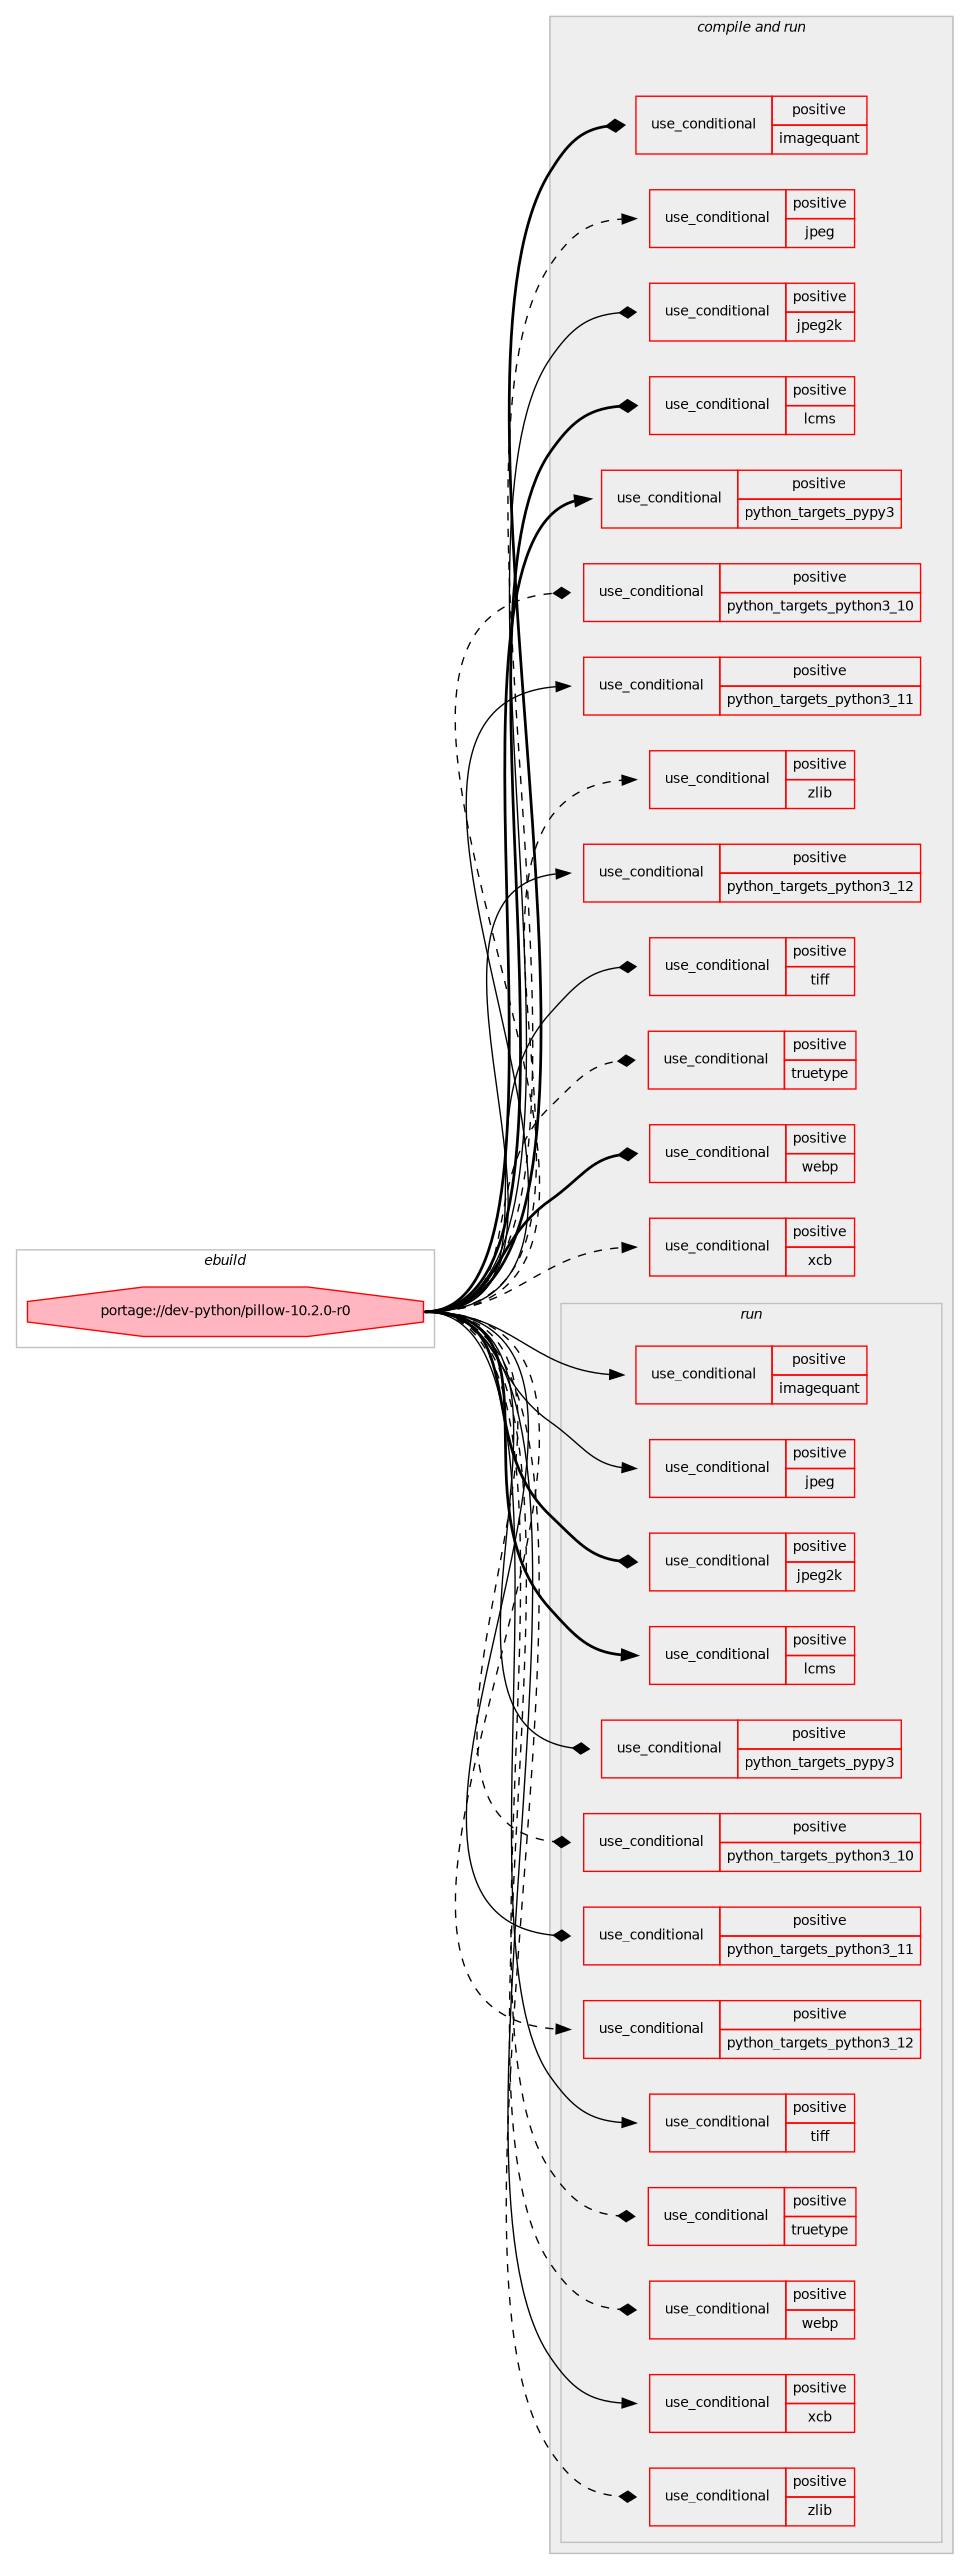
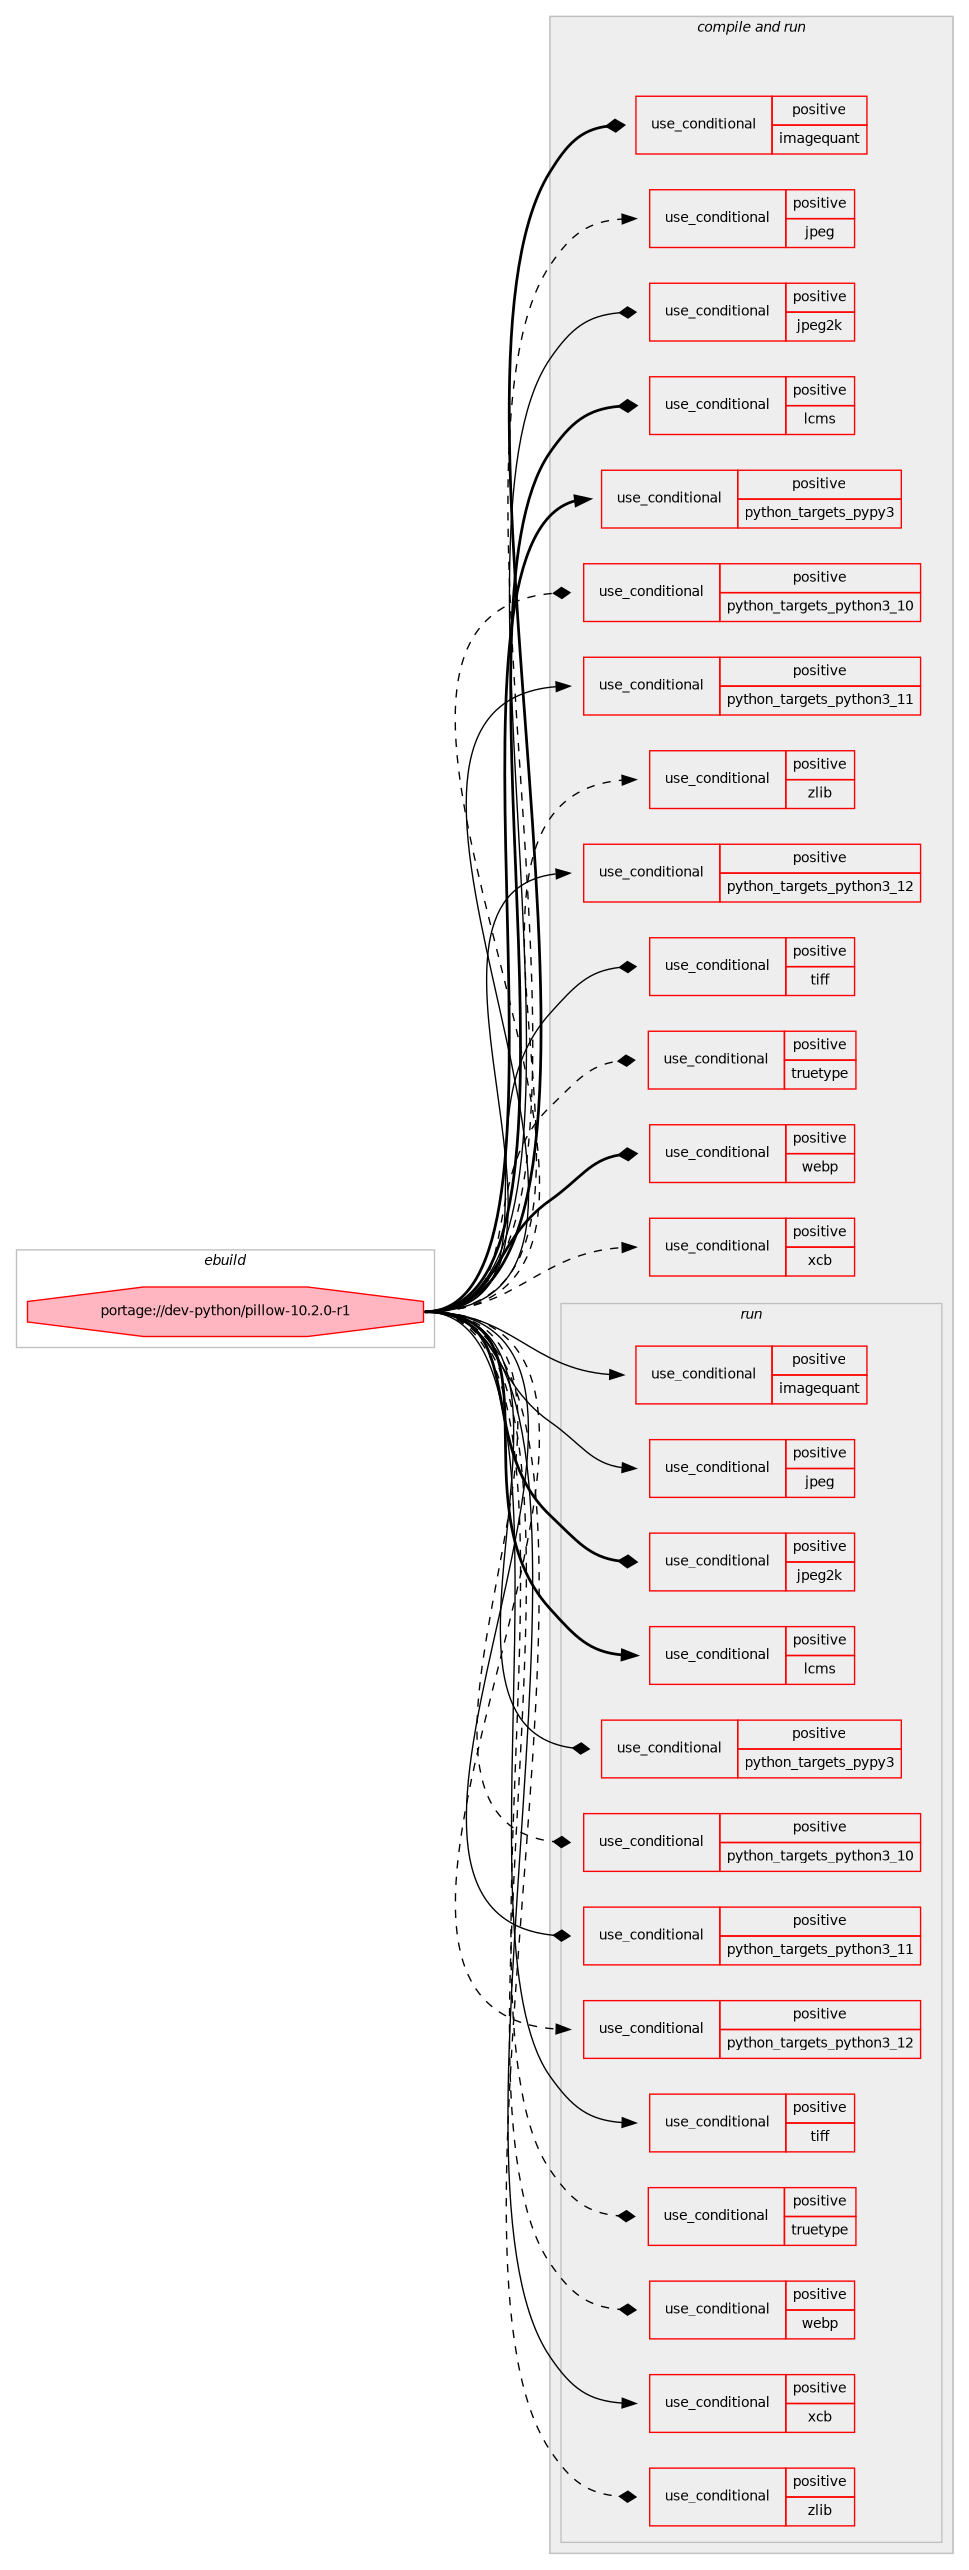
(226, 1312) -> (226, 1312)
